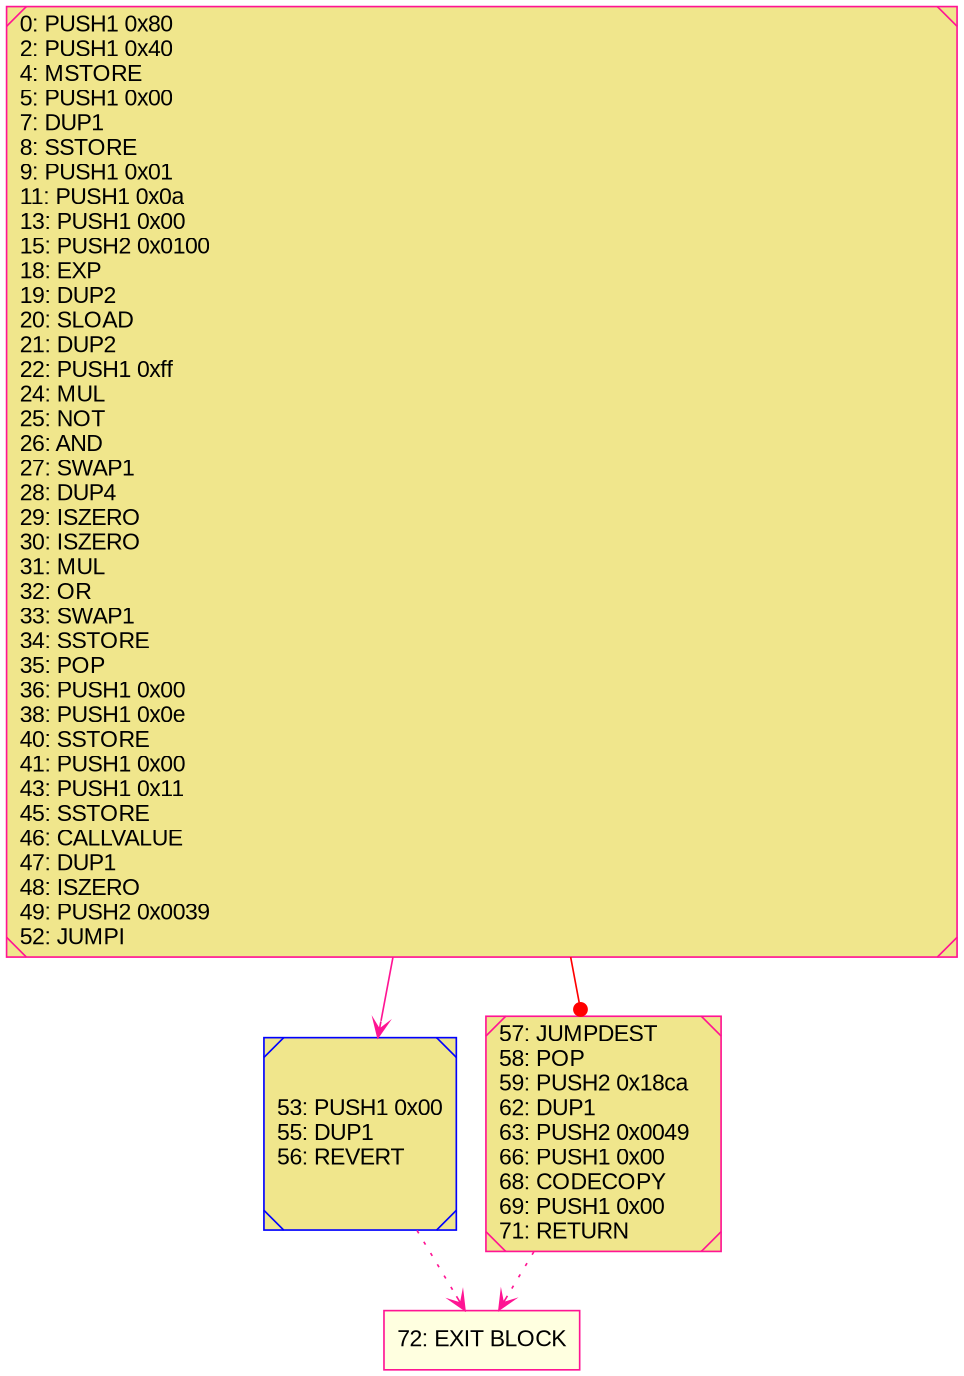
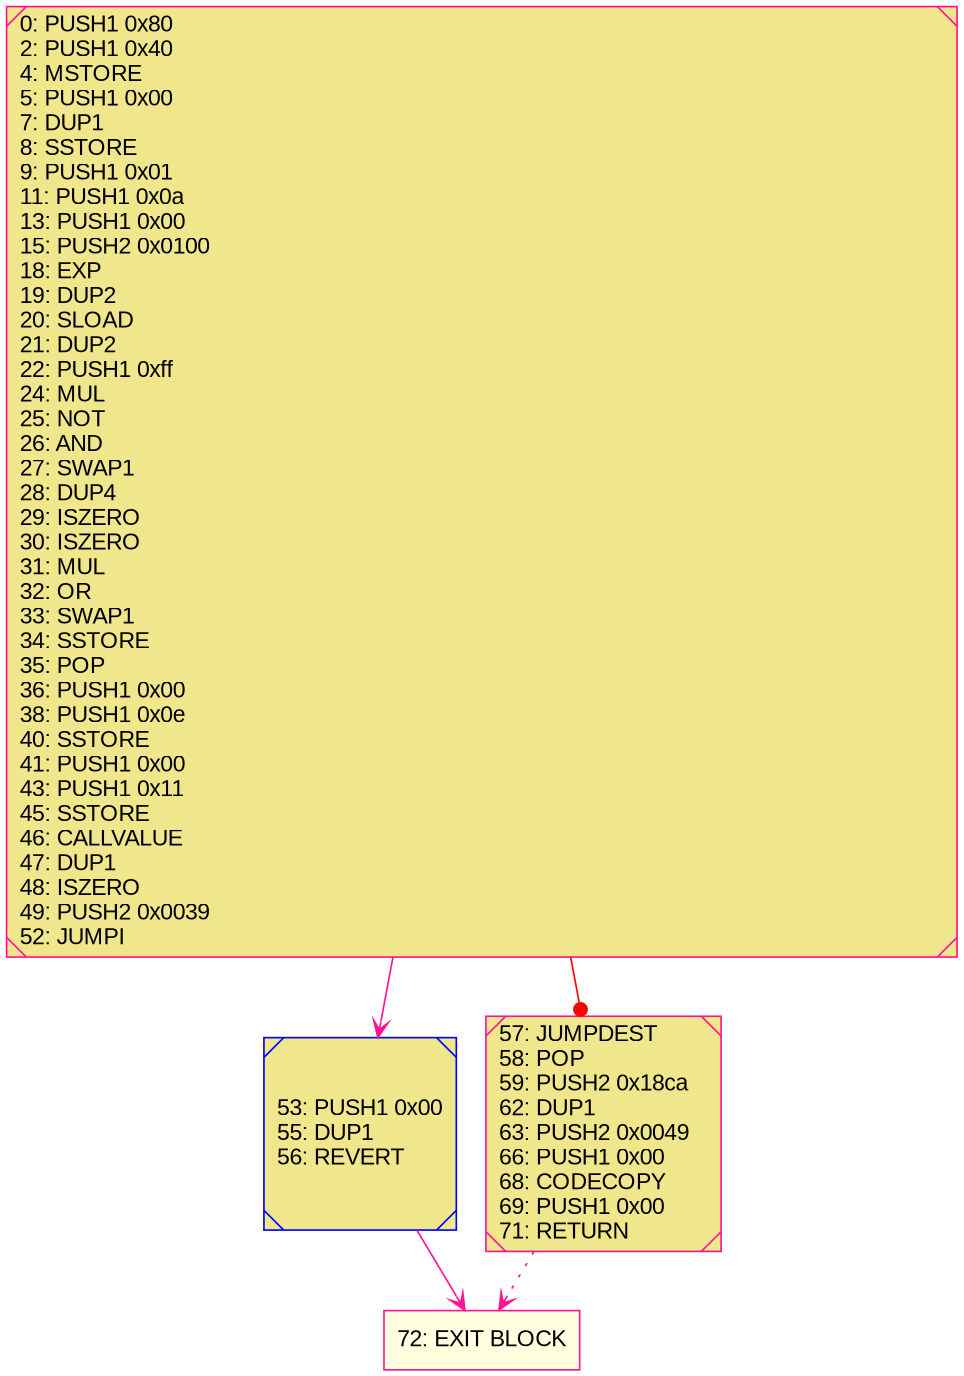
(437, 1263) -> (437, 1263)
